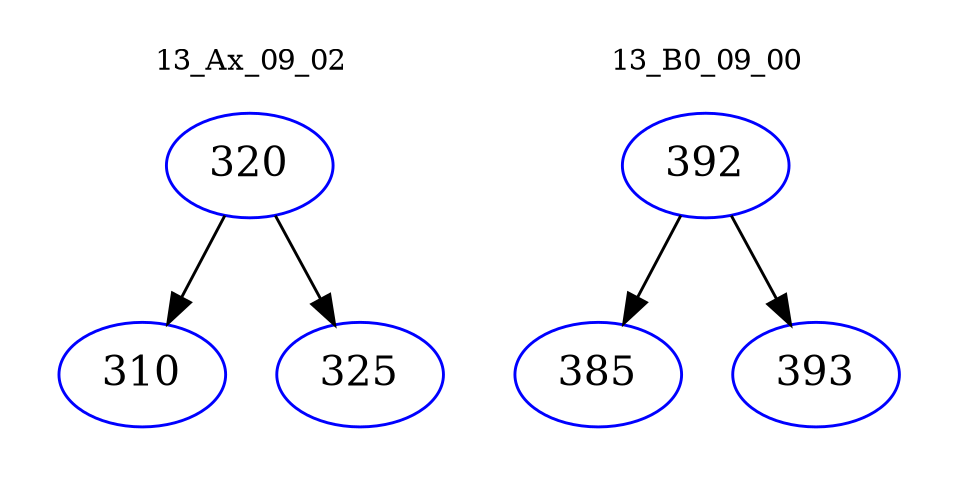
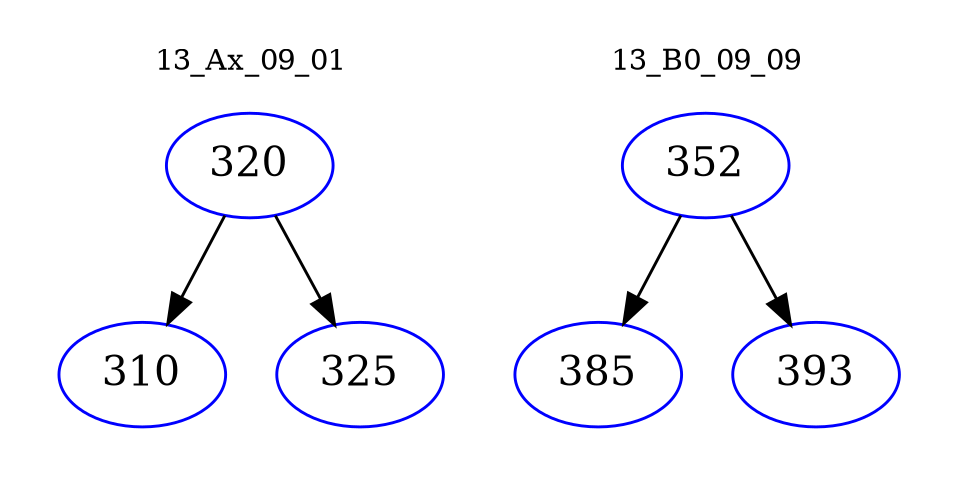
(251, 62) -> (251, 62)
(707, 62) -> (707, 62)
(706, 166) -> (706, 166)
